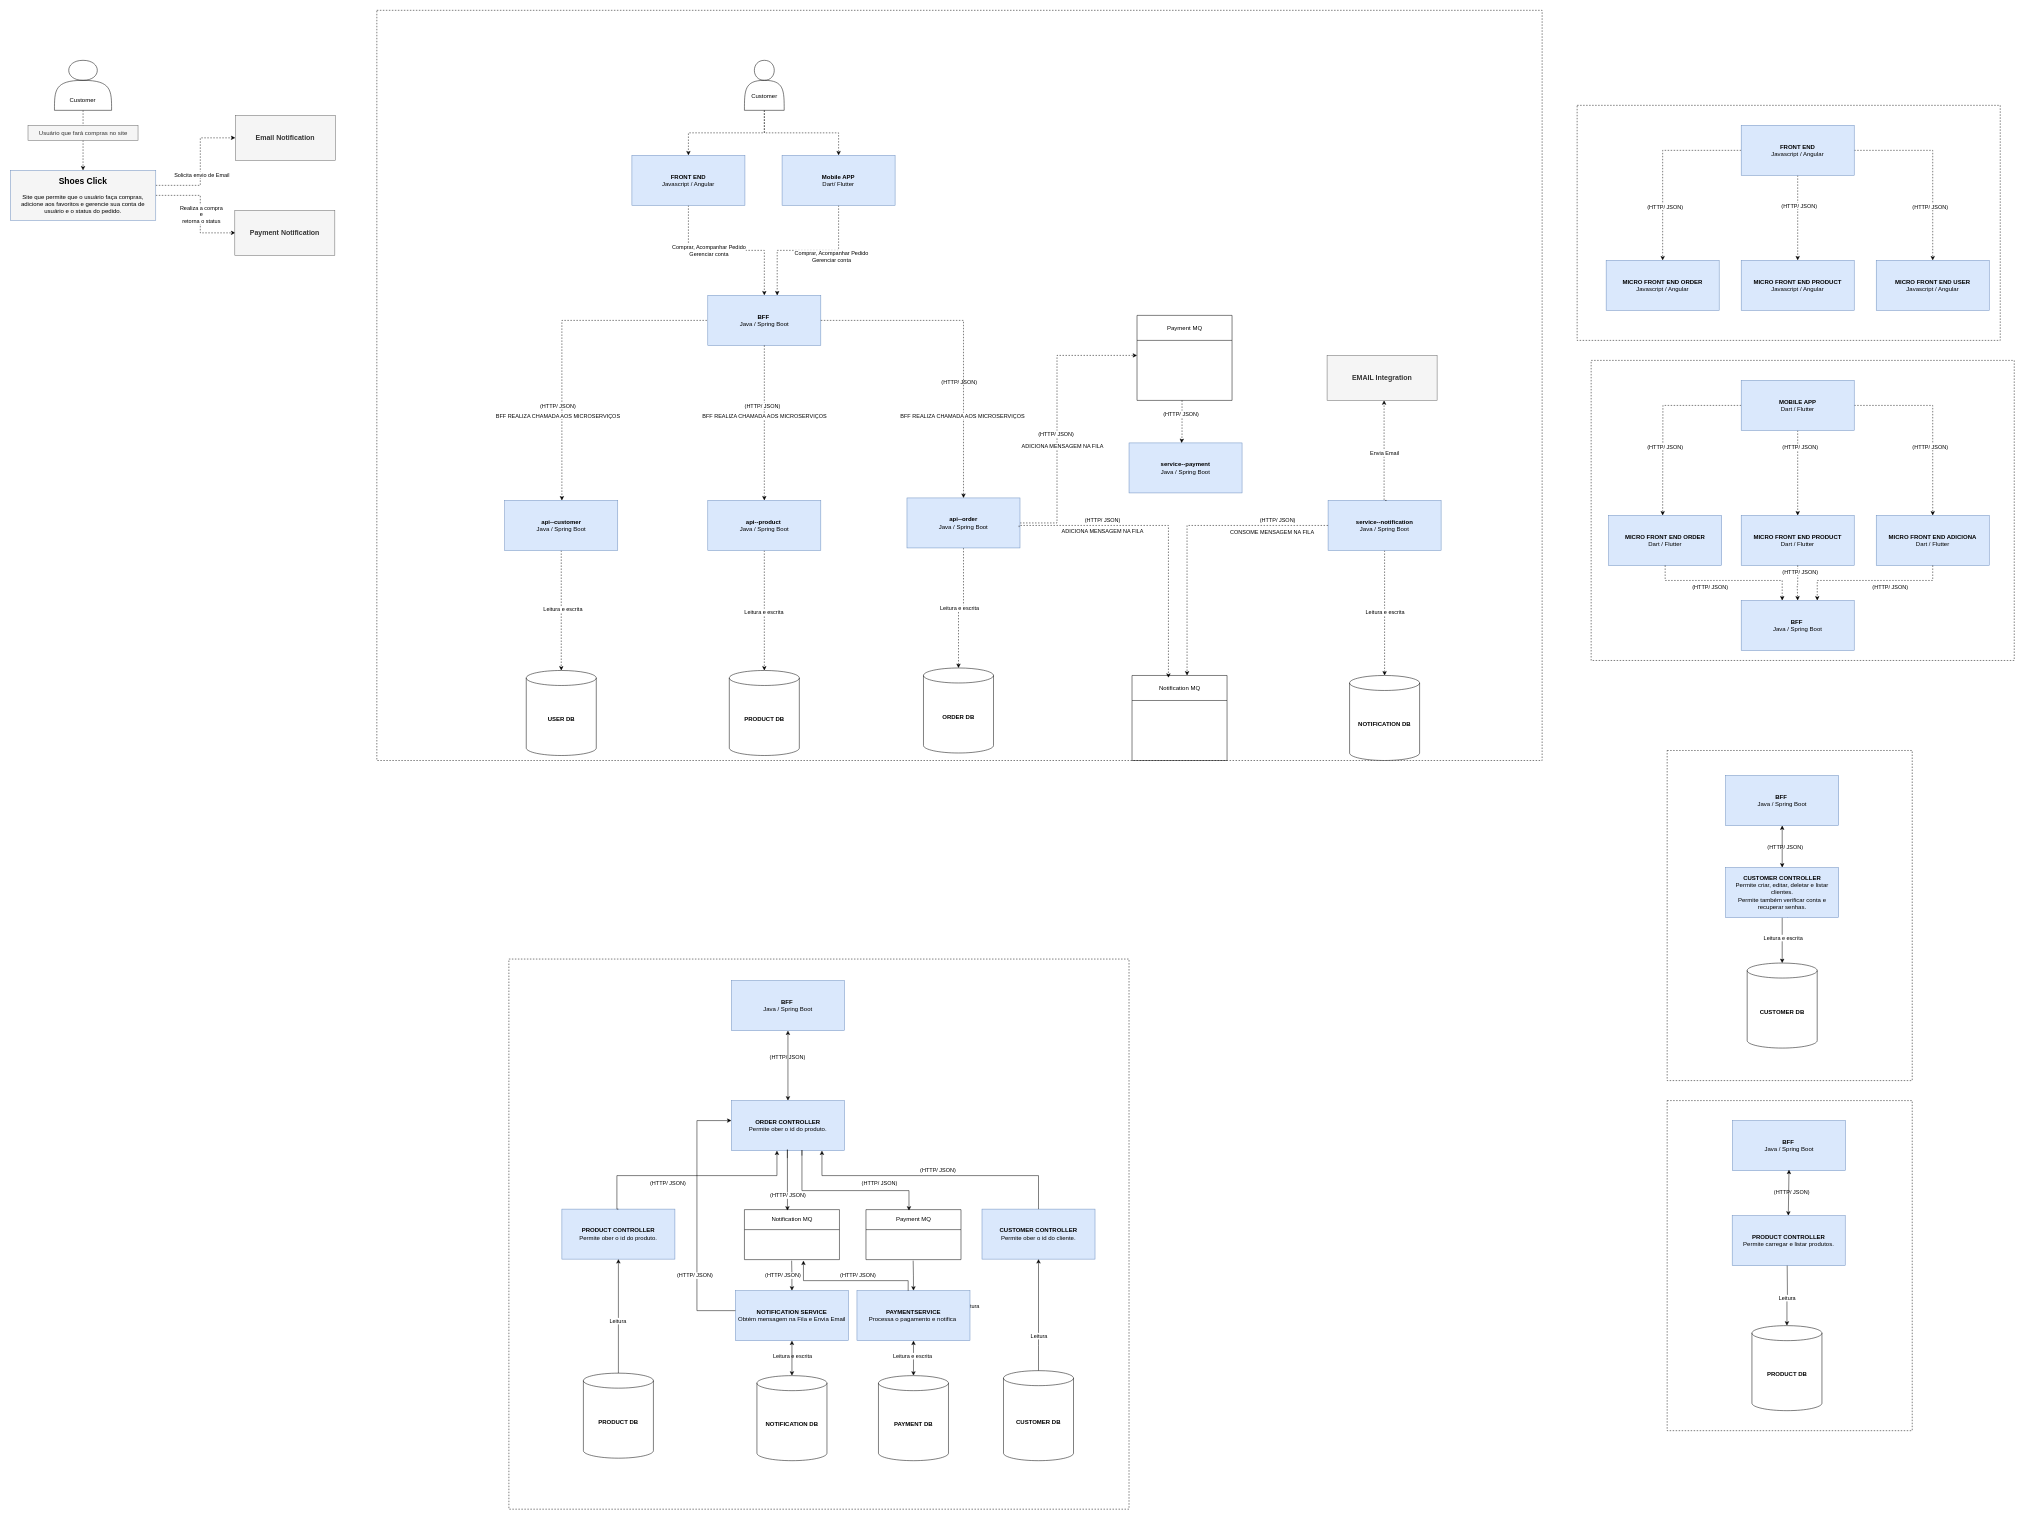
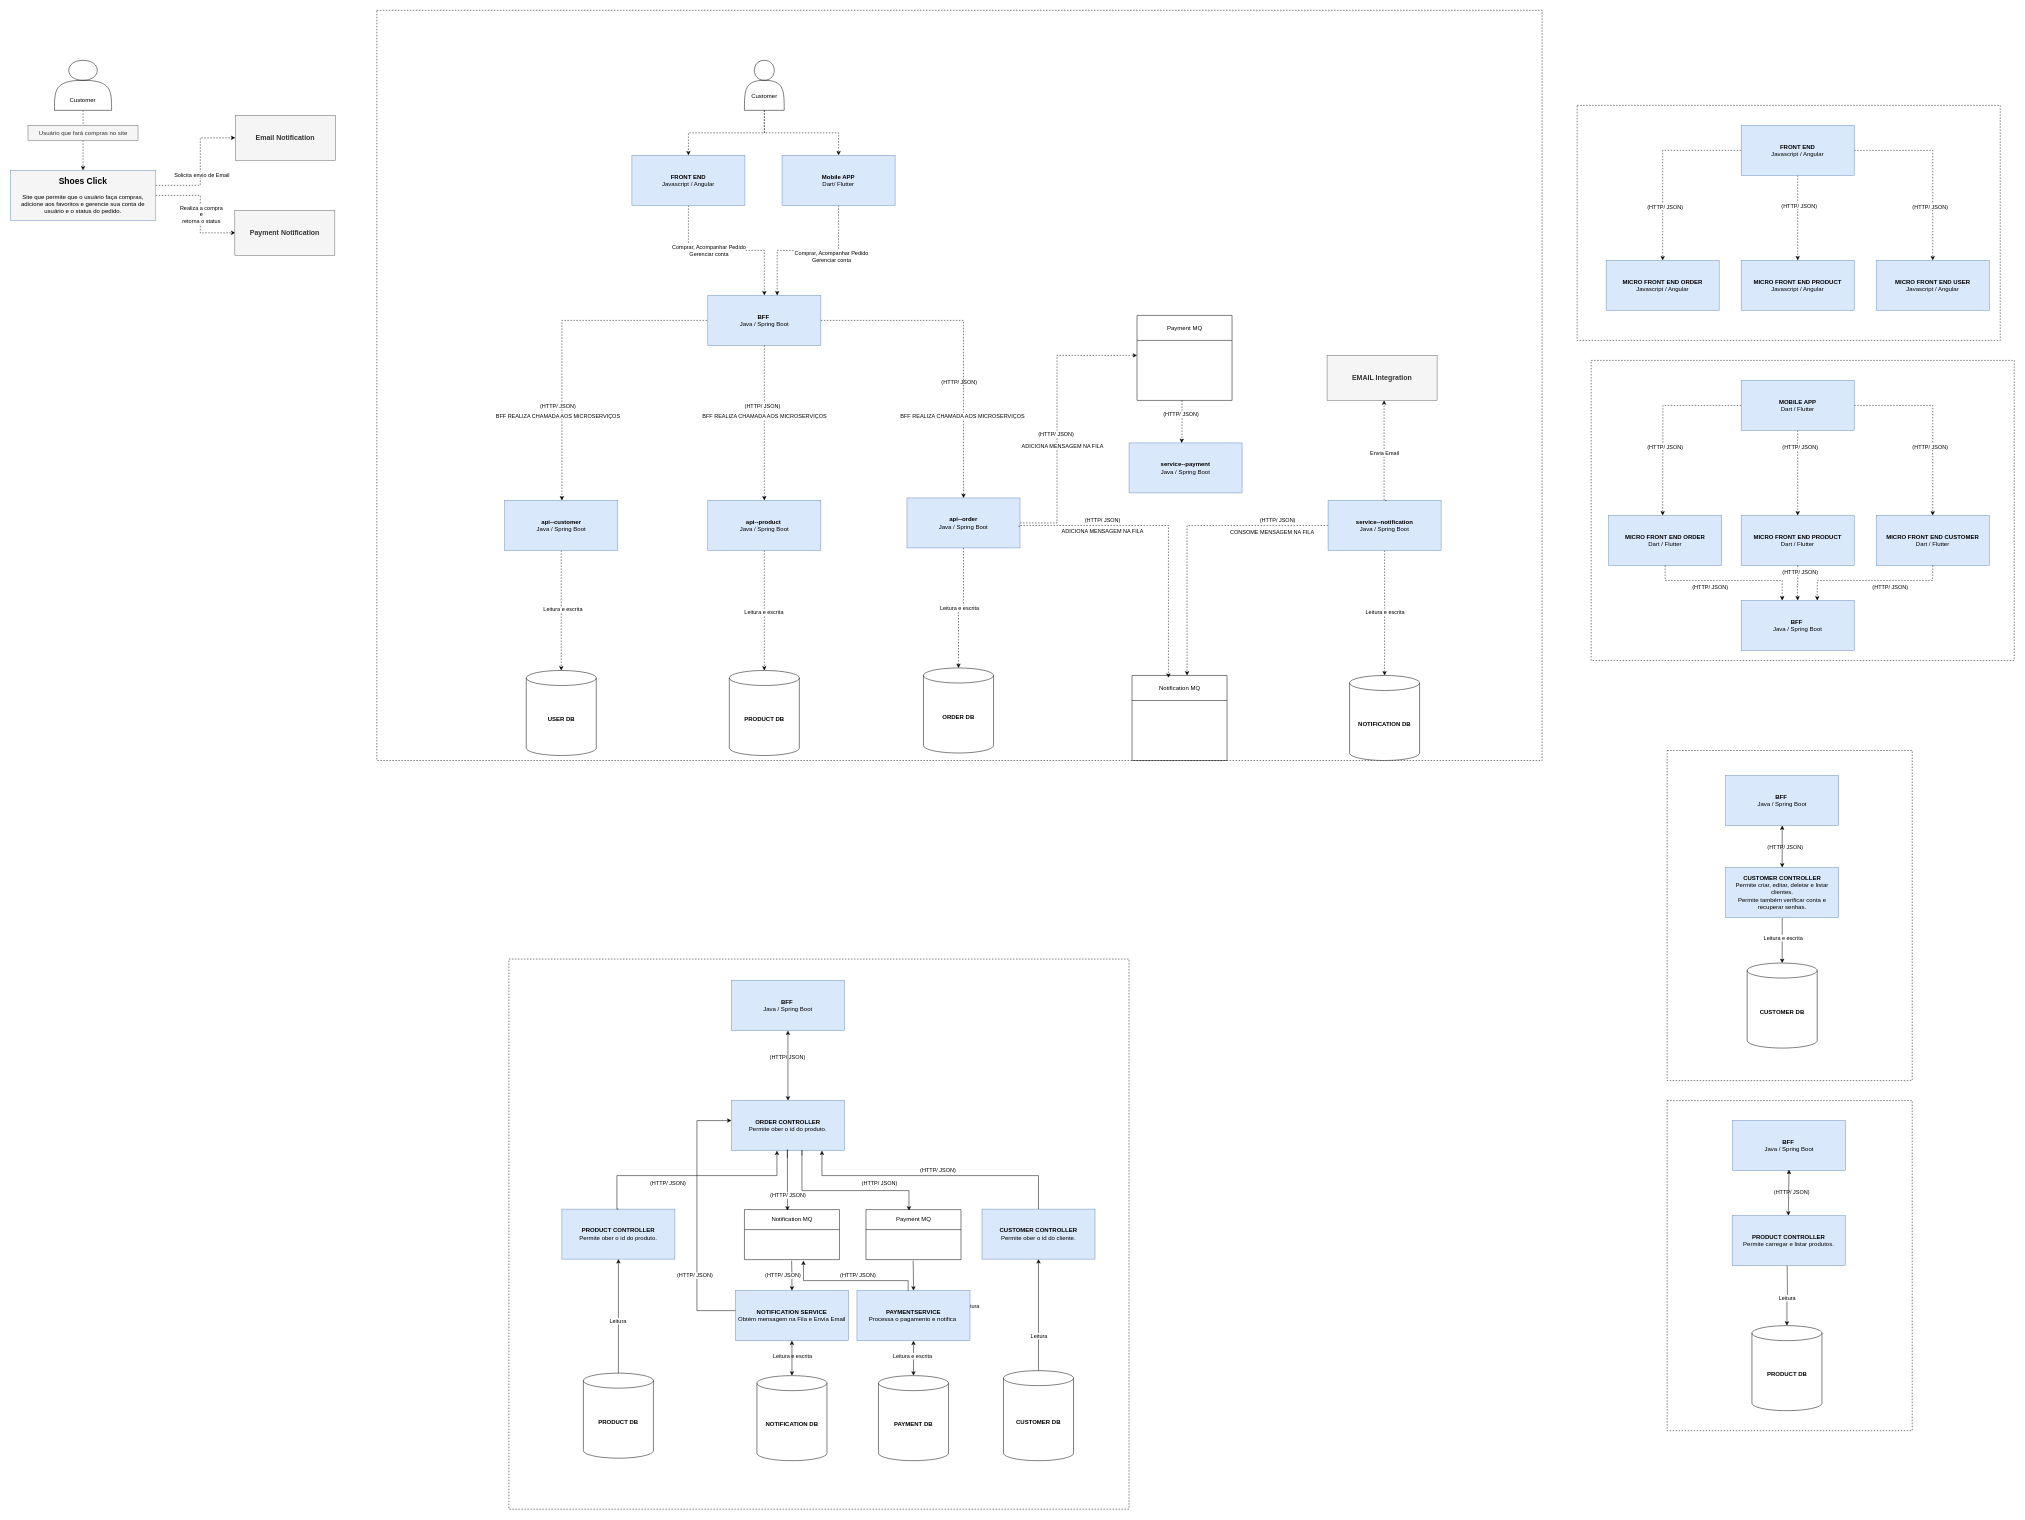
(1932, 540) -> (1932, 540)
